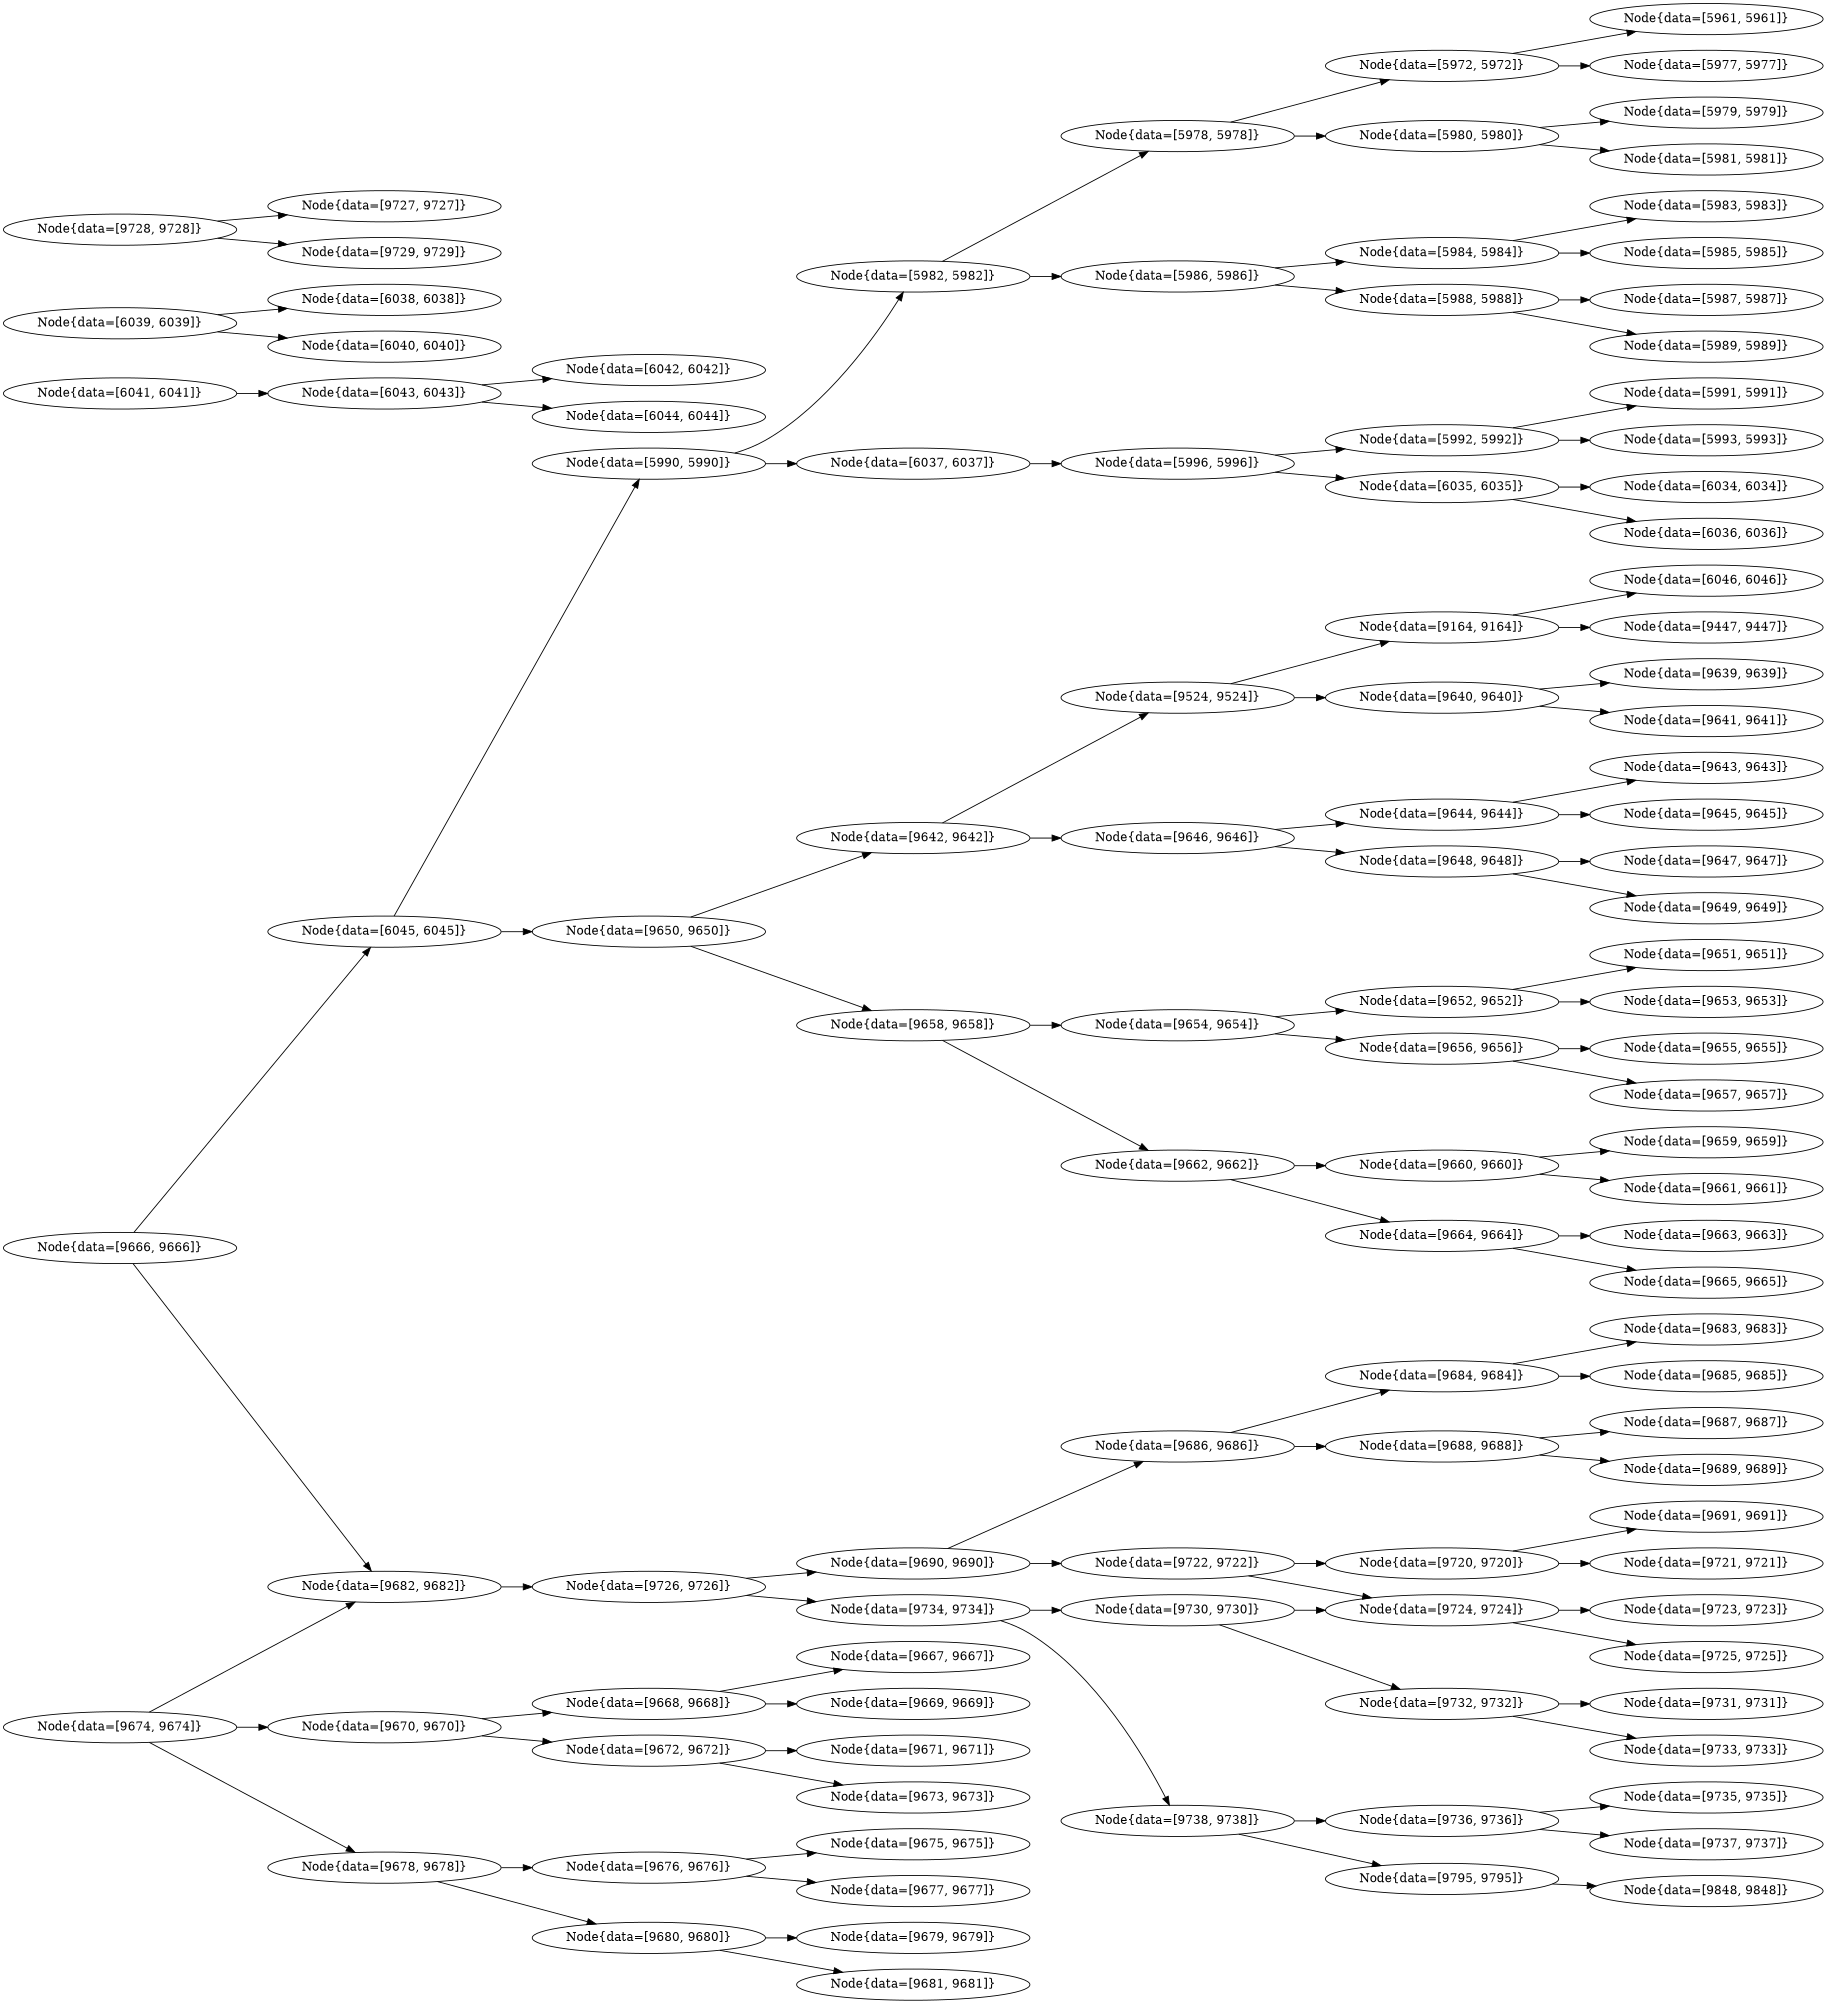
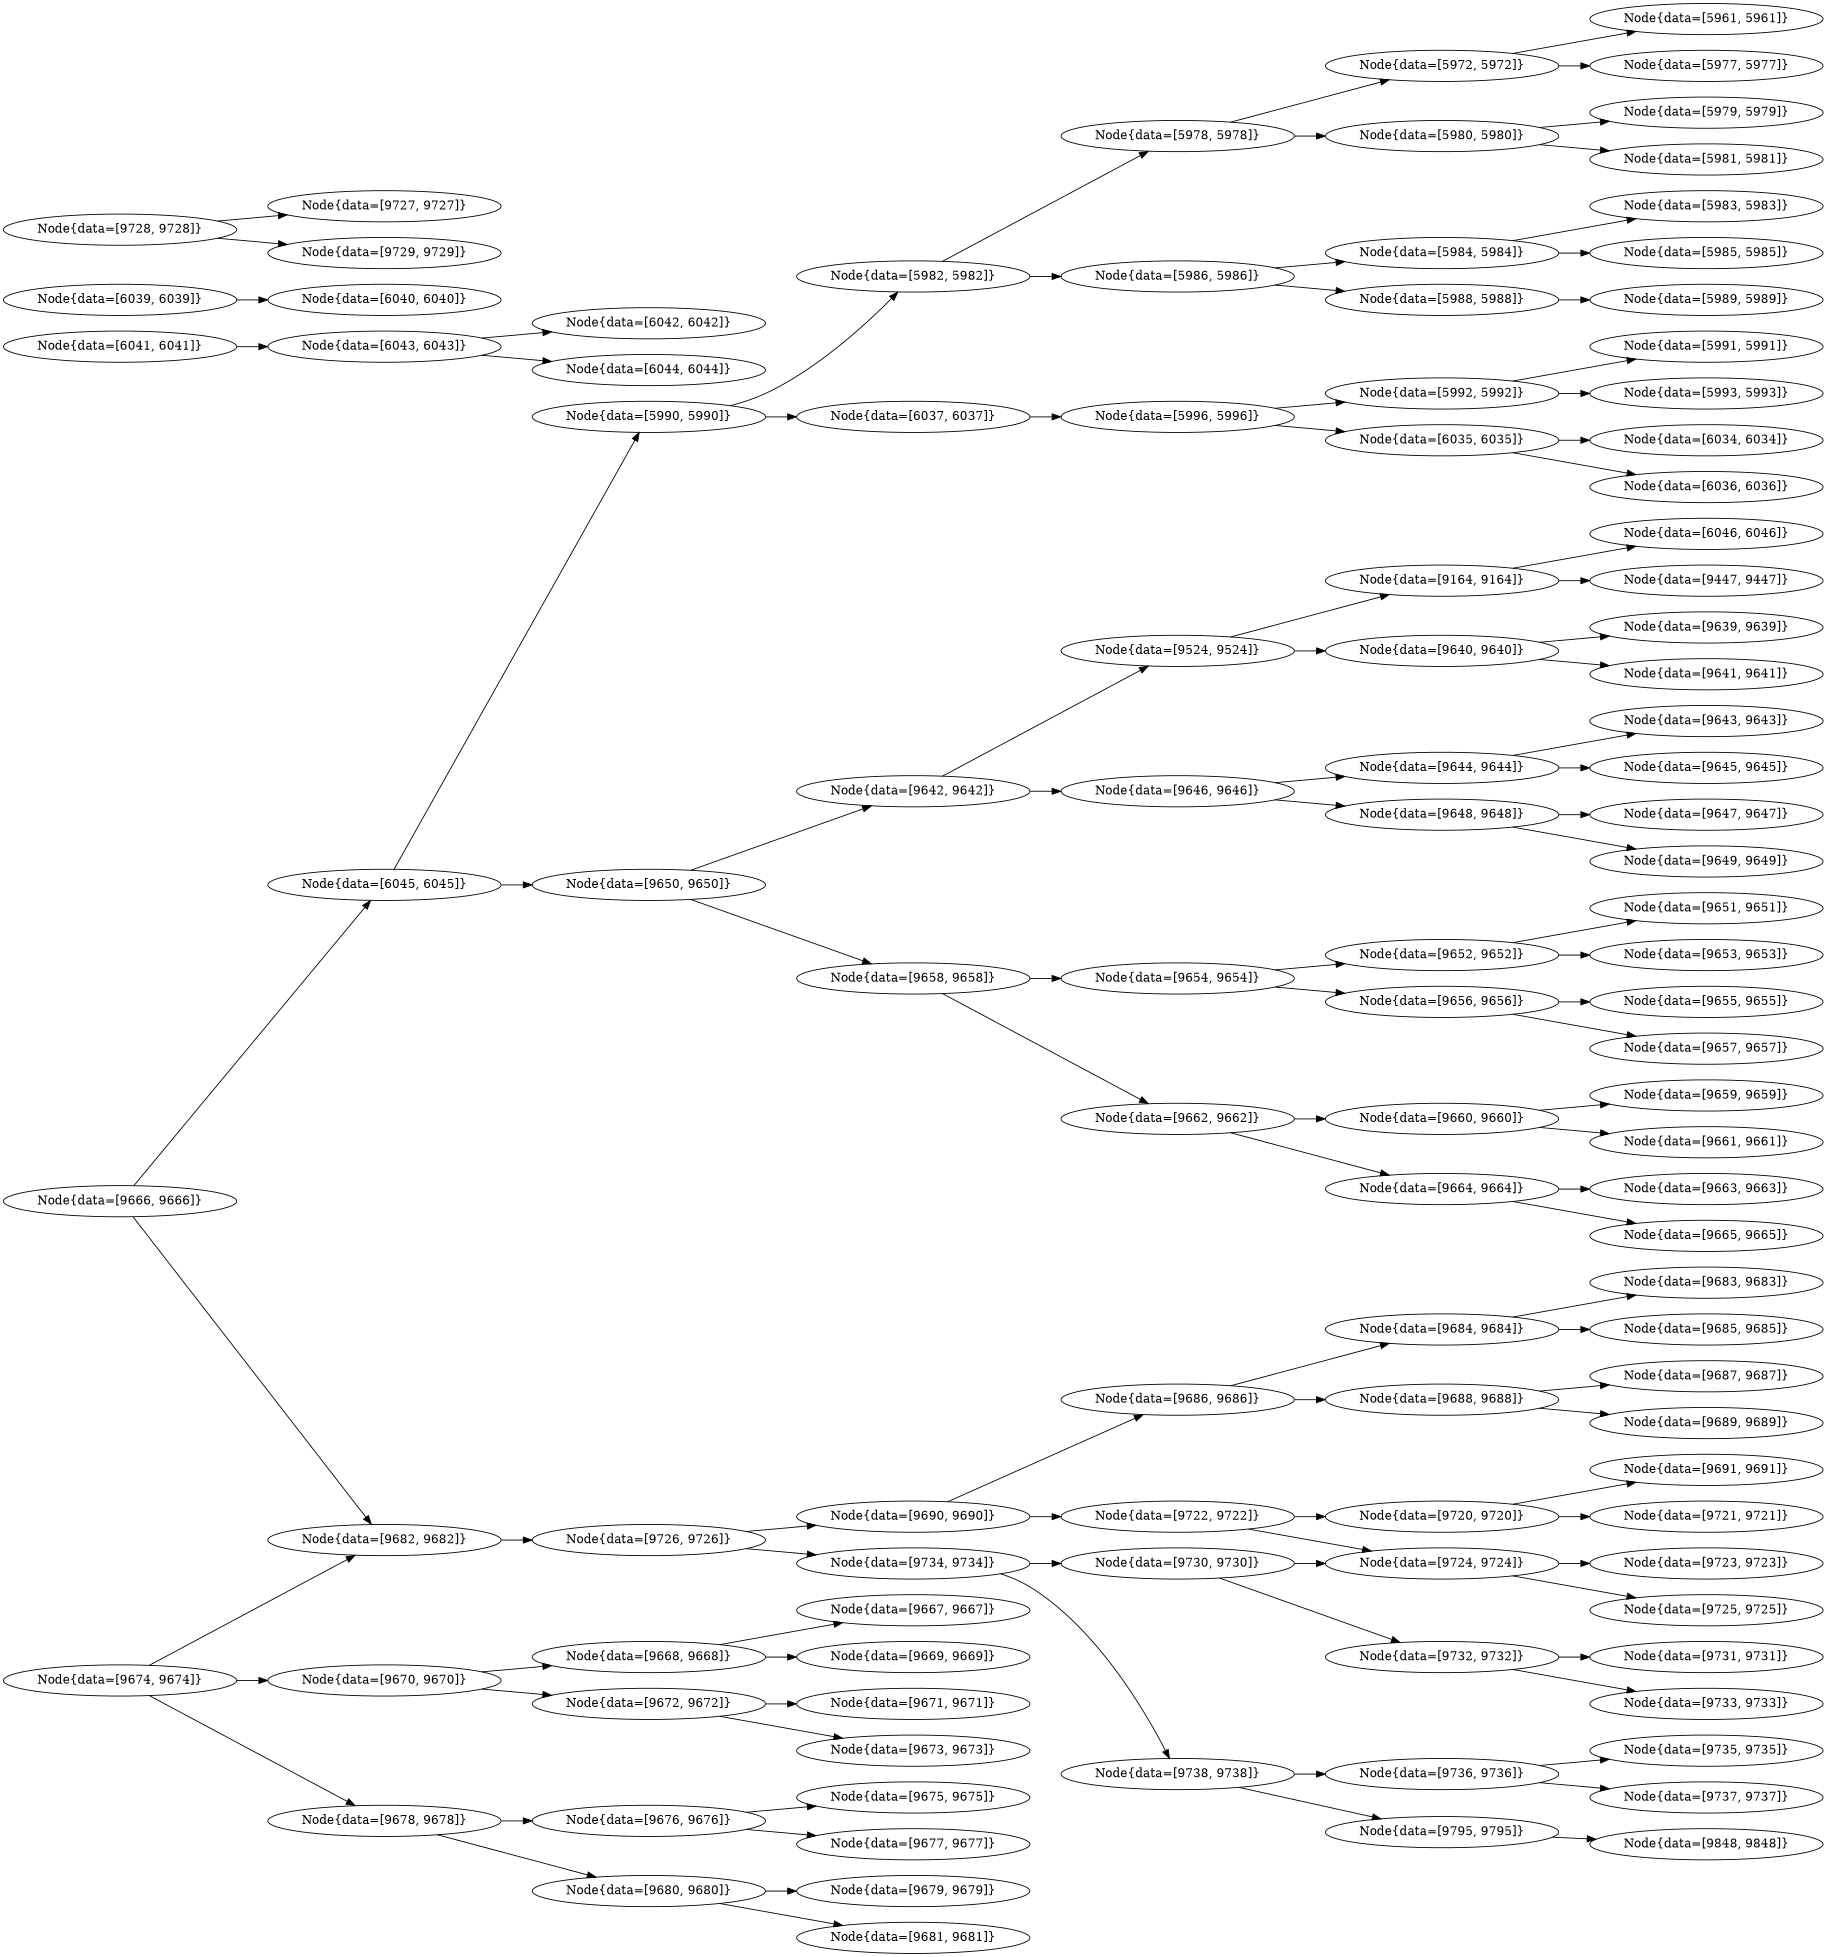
(384, 300) -> none
(1706, 300) -> none
